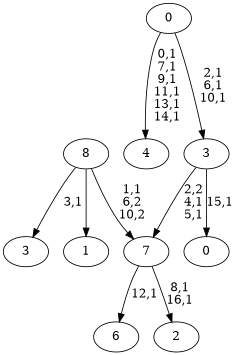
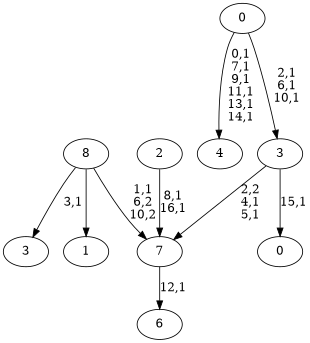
(161, 290) -> (160, 199)
